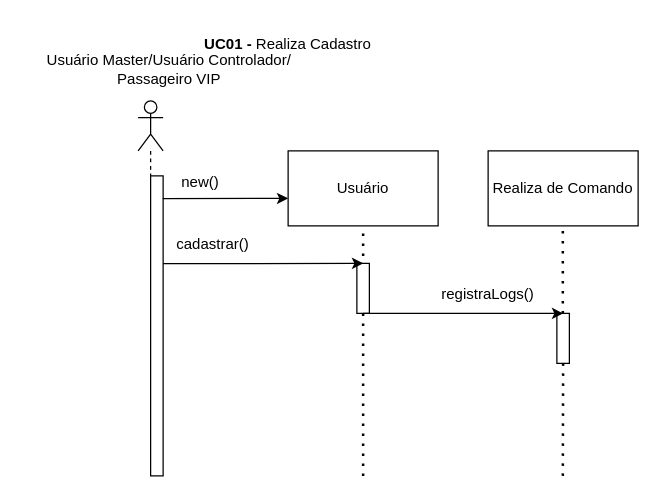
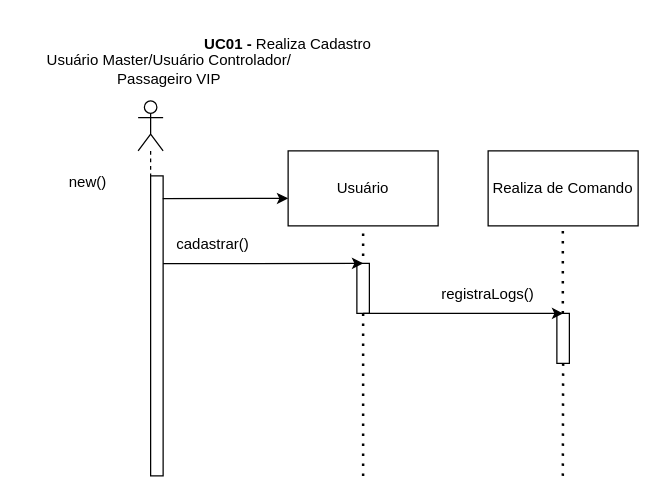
(201, 182) -> (88, 182)
